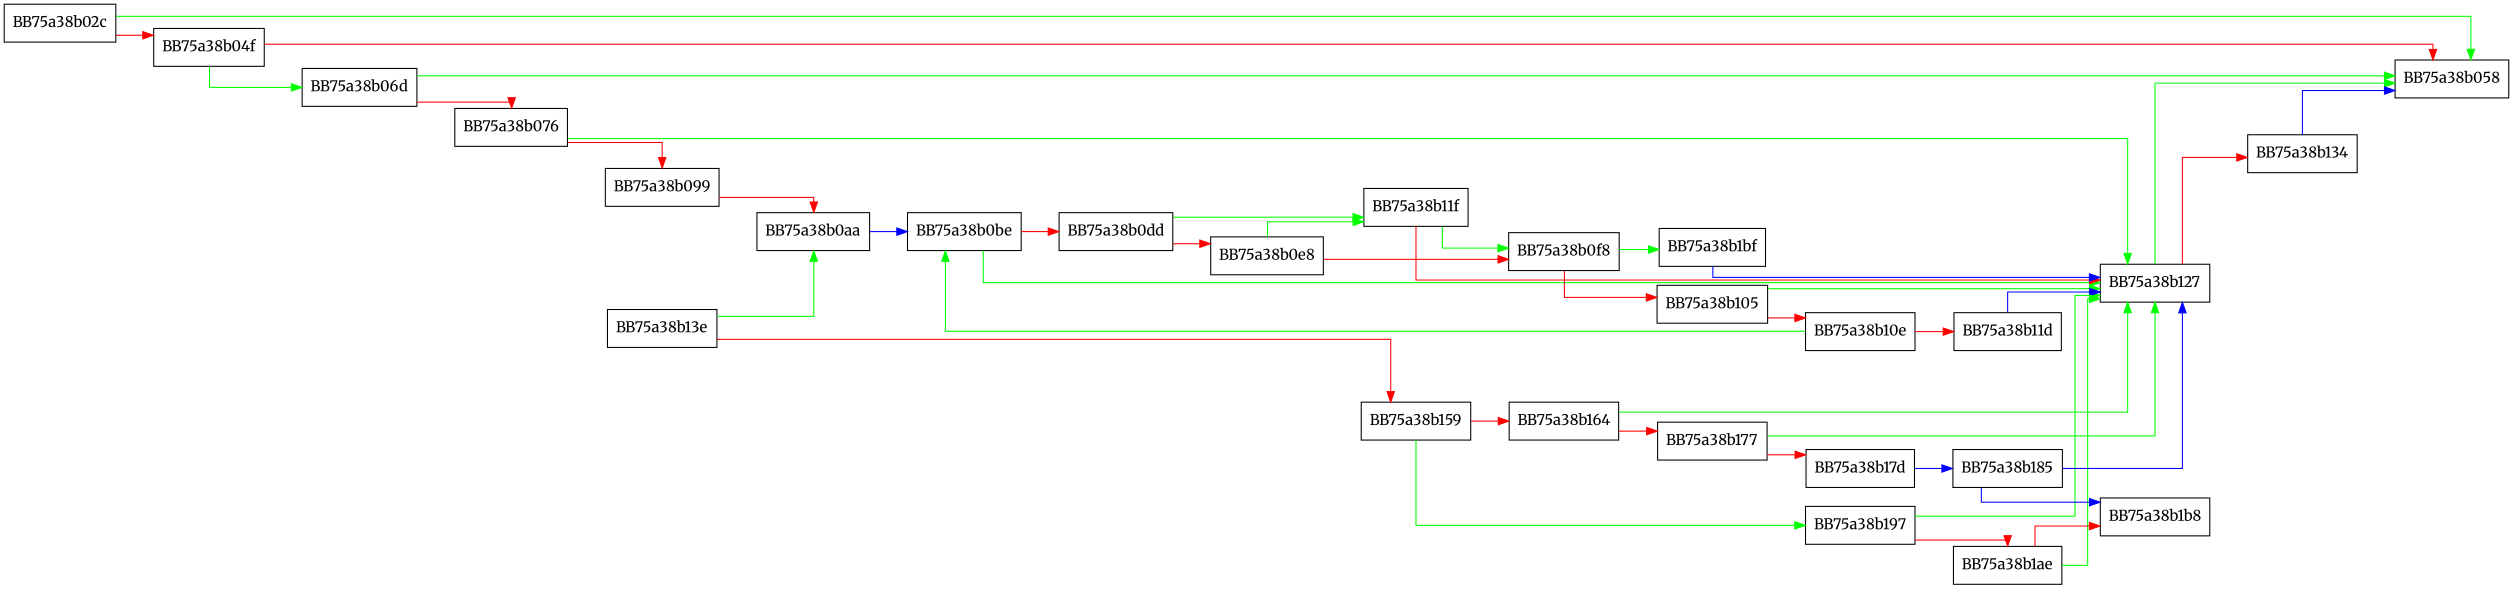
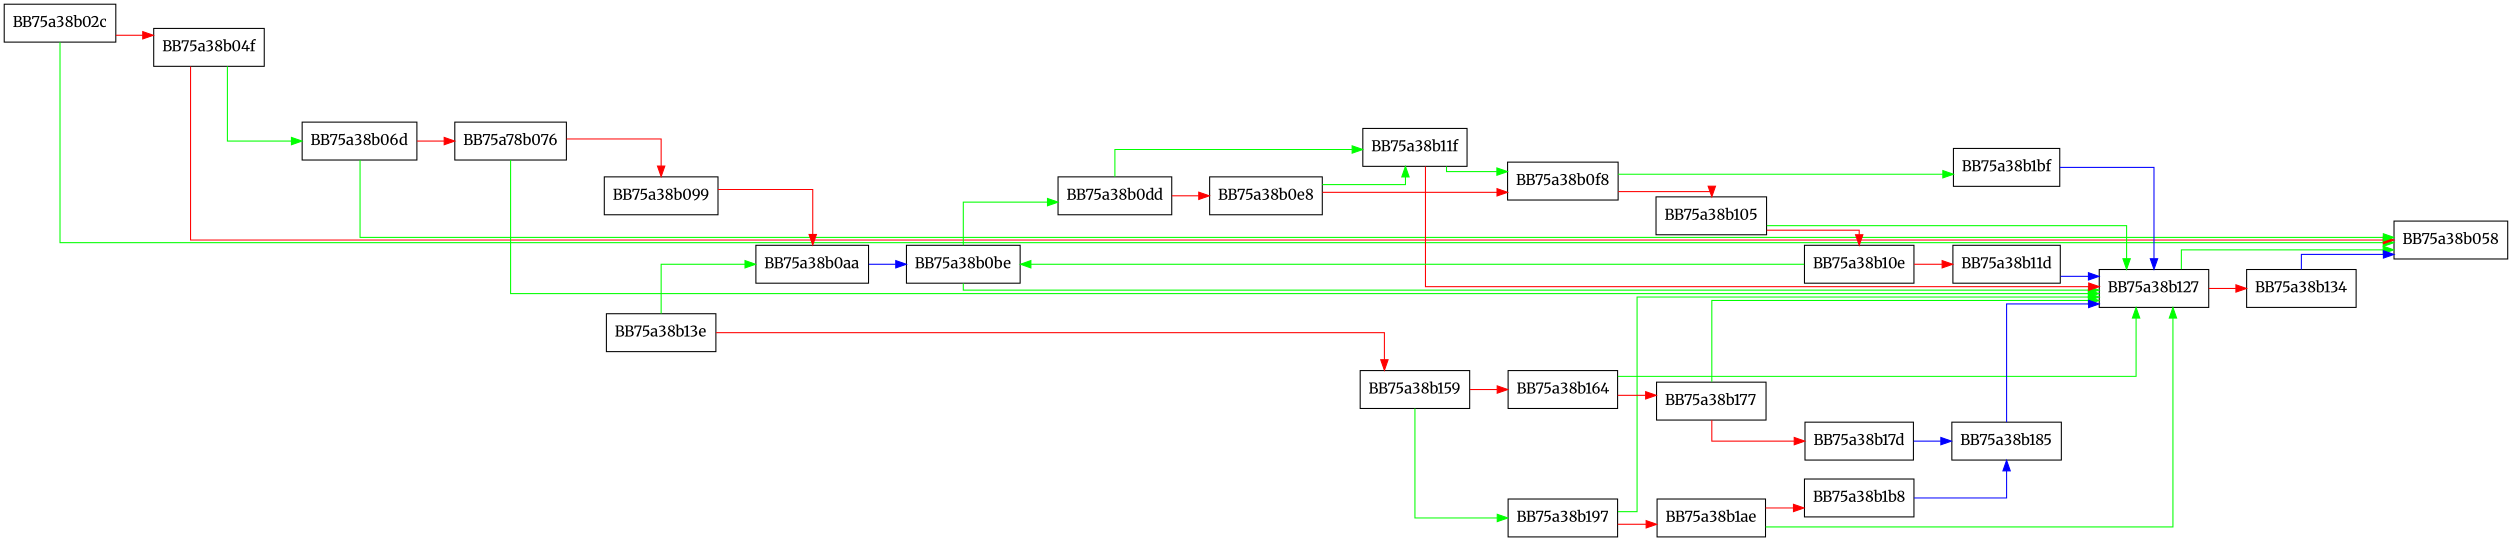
(511, 127) -> (511, 141)
(1035, 232) -> (984, 202)
(2028, 502) -> (1974, 498)
